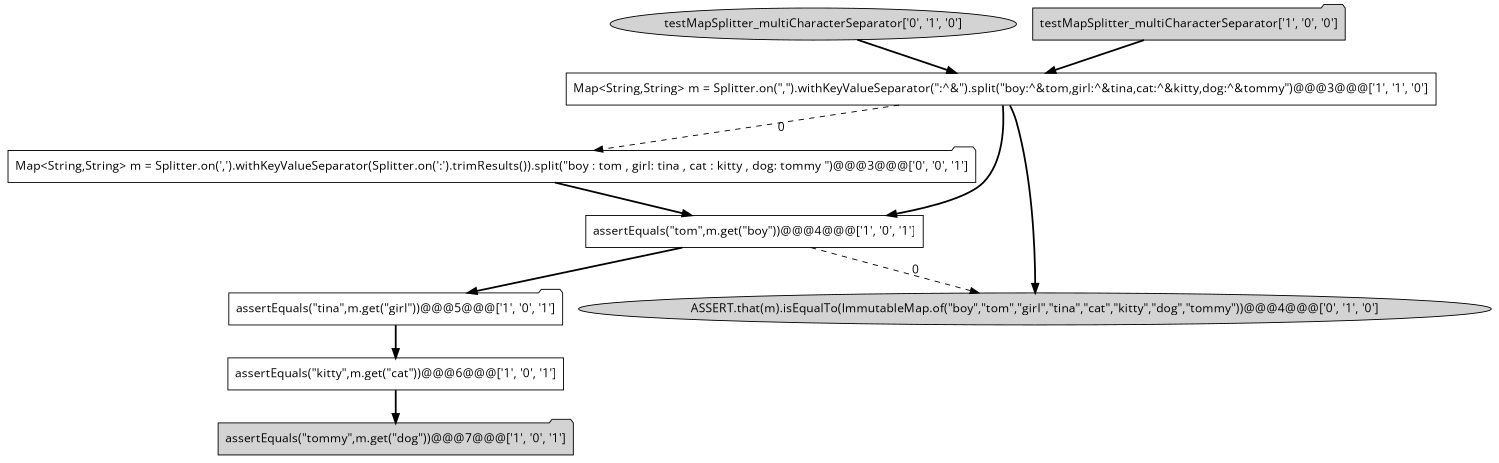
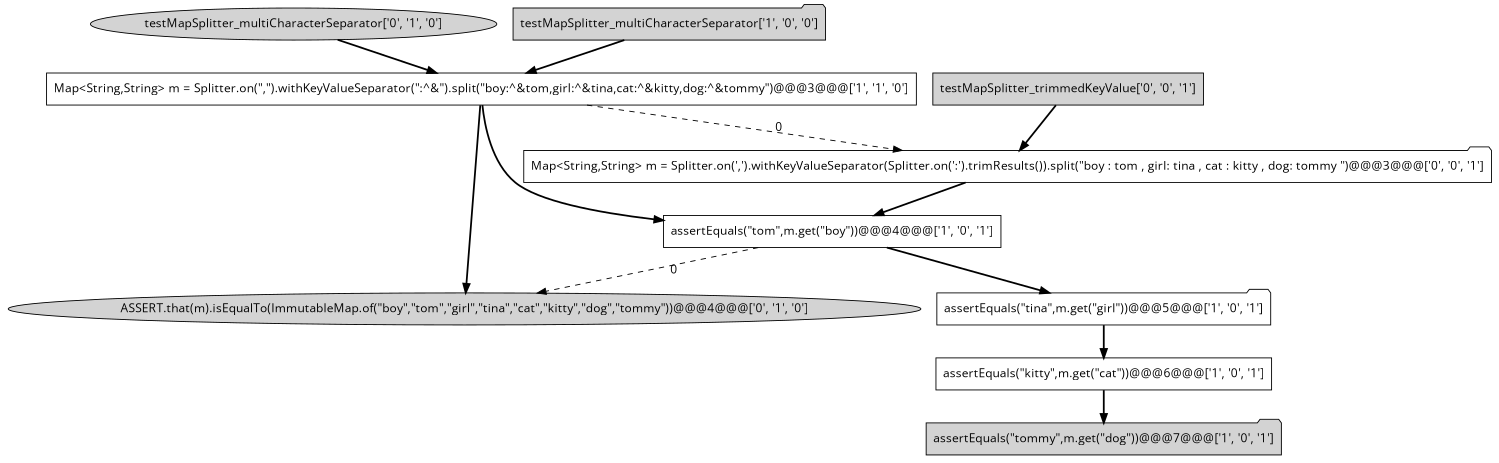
none -> (1068, 89)
